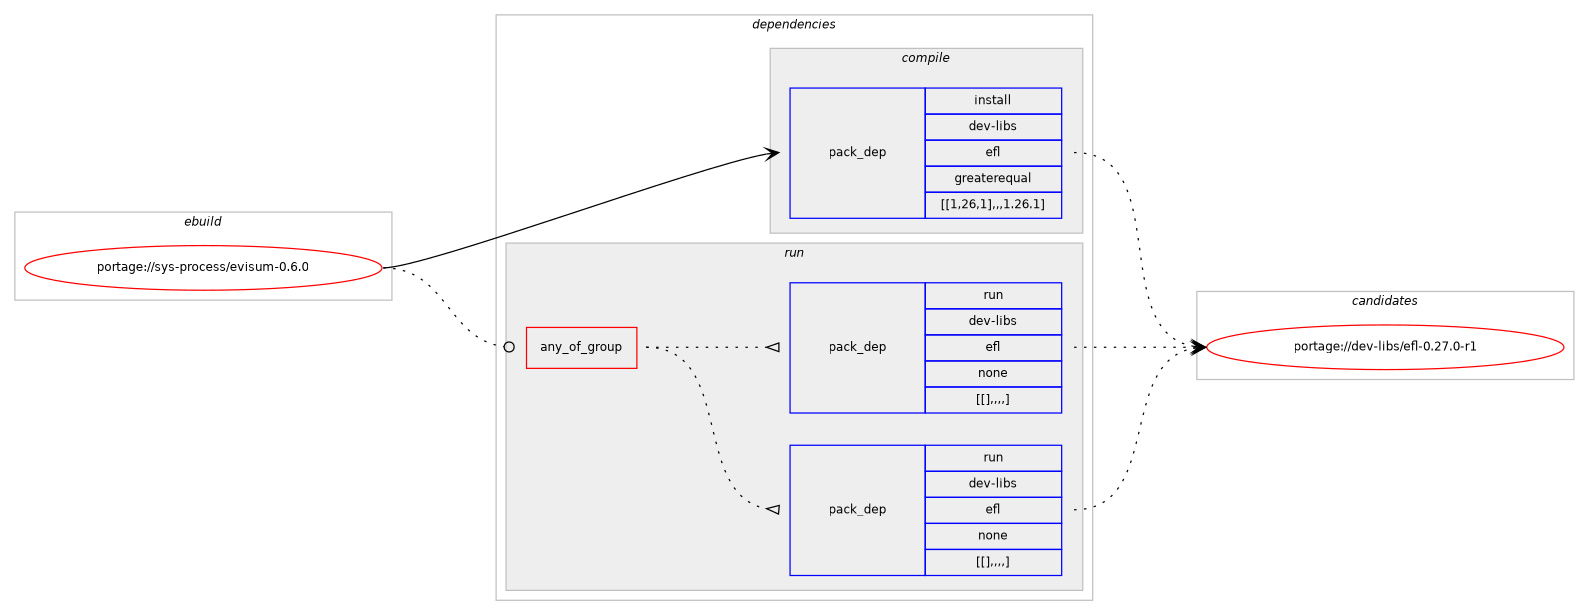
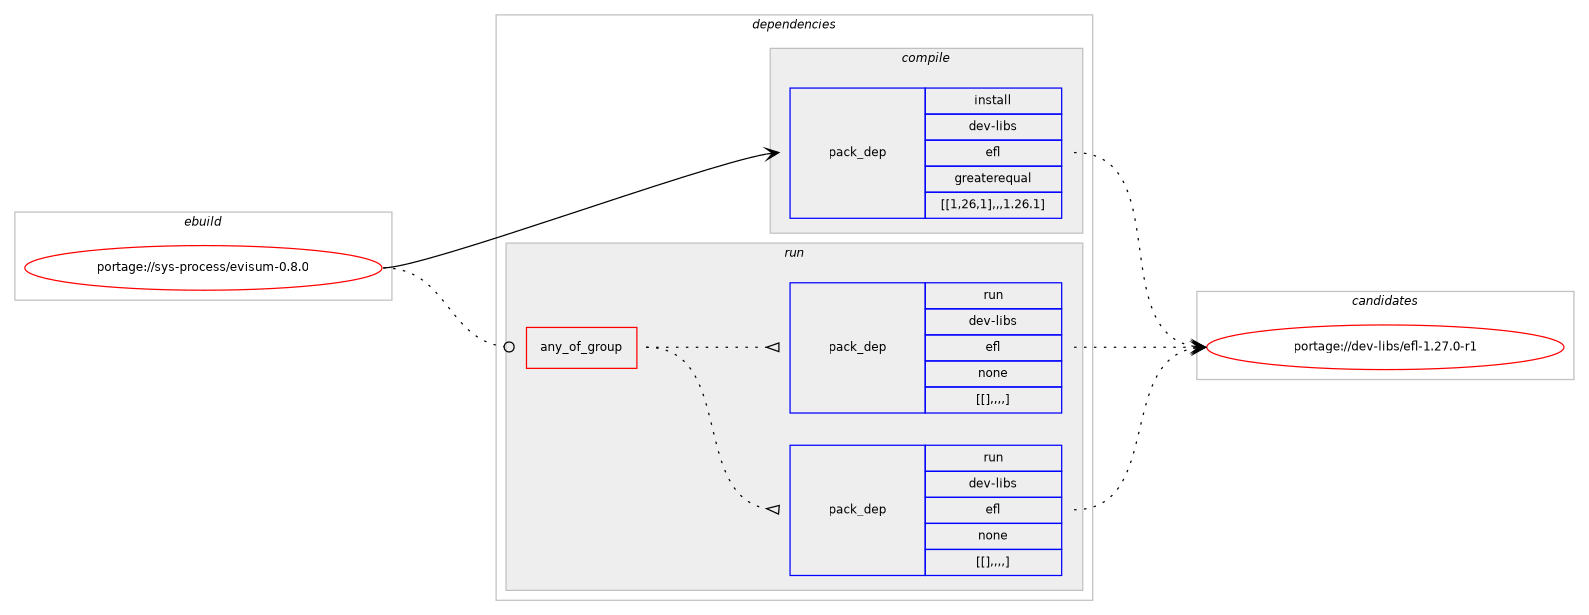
(203, 268) -> (203, 268)
(1385, 347) -> (1385, 347)
